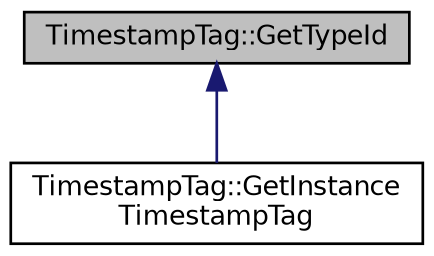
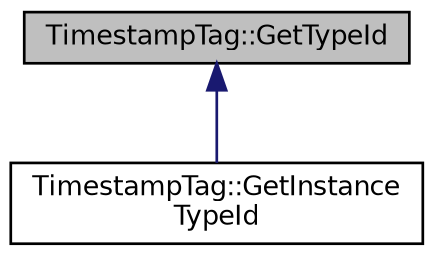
(217, 203) -> (217, 203)
